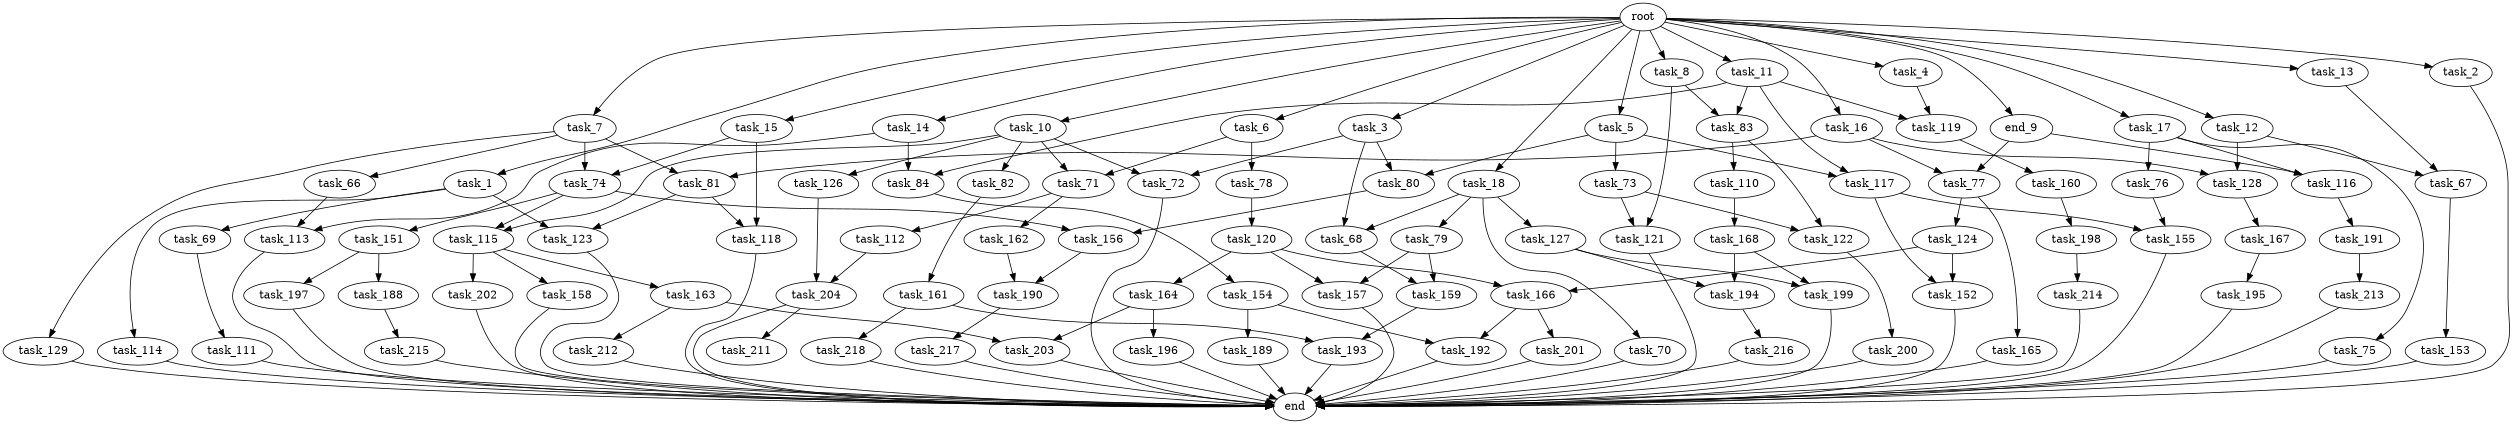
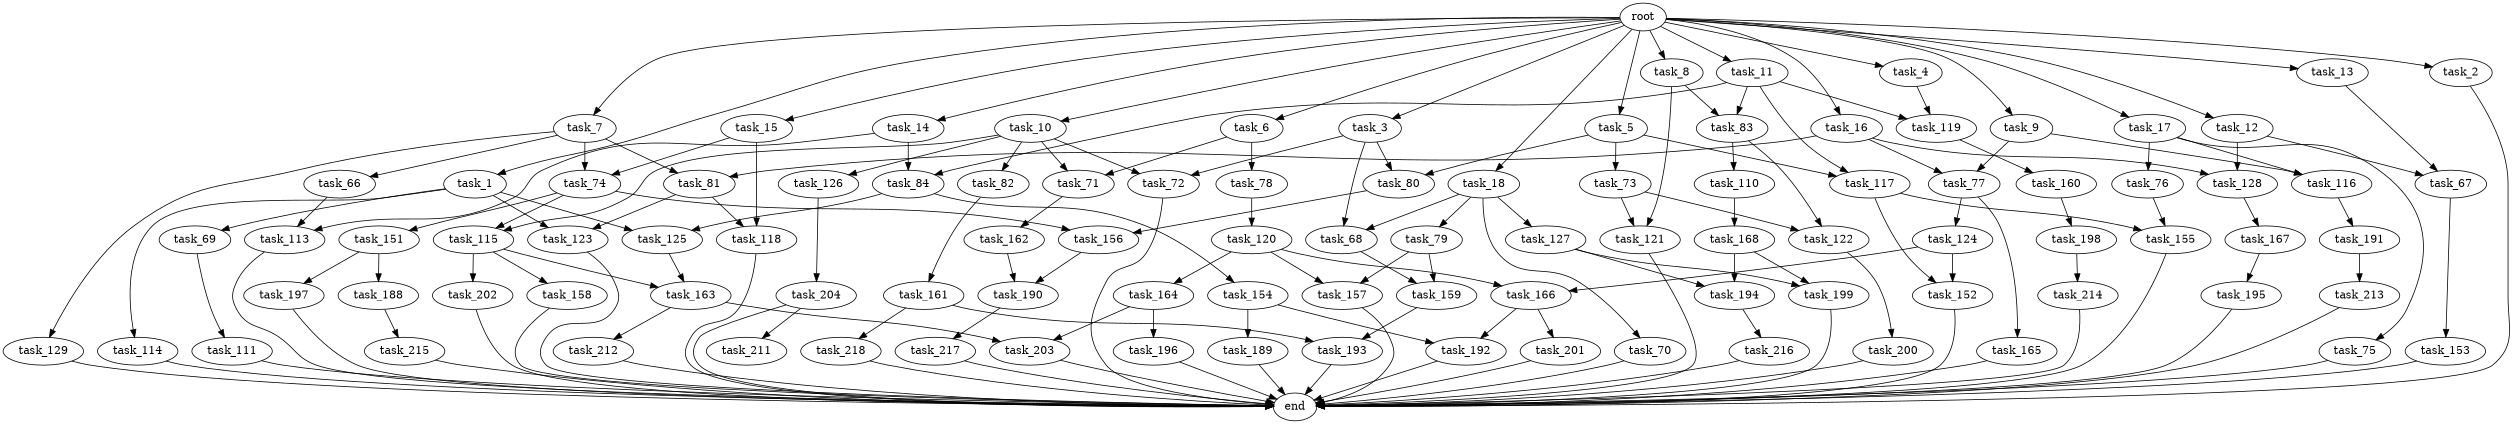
(2021, 128) -> (2021, 128)
none -> (662, 240)
(880, 240) -> none
